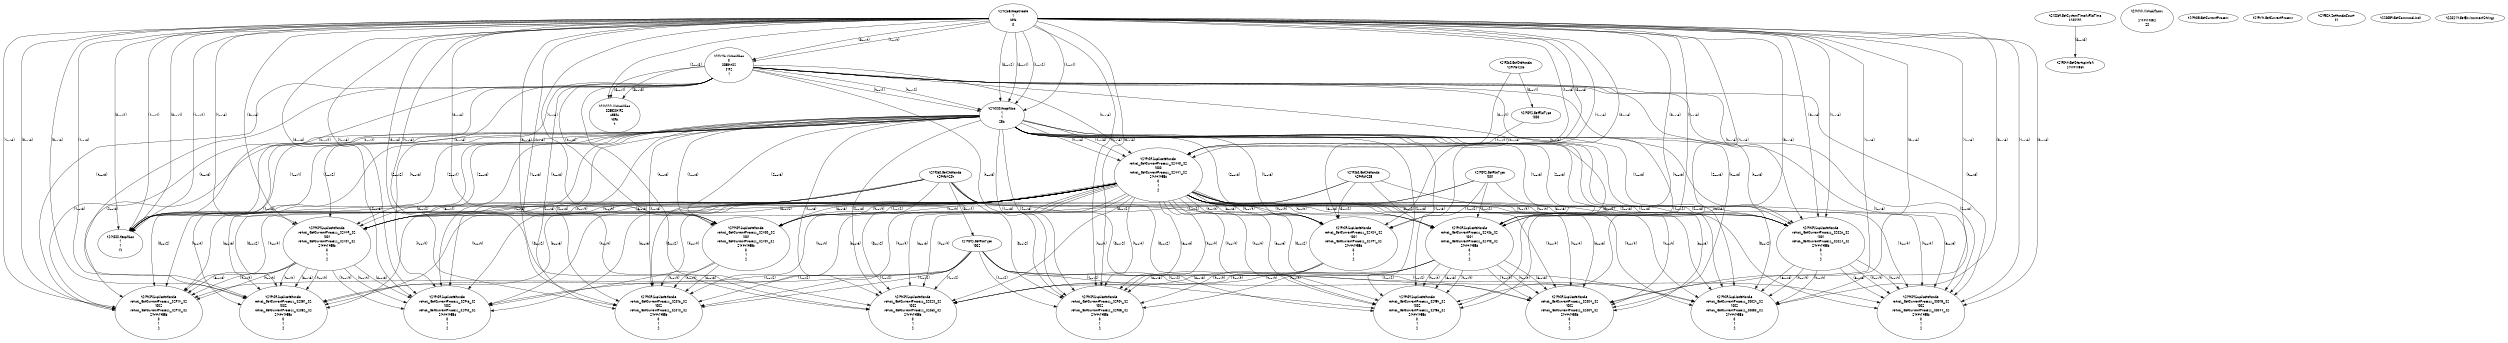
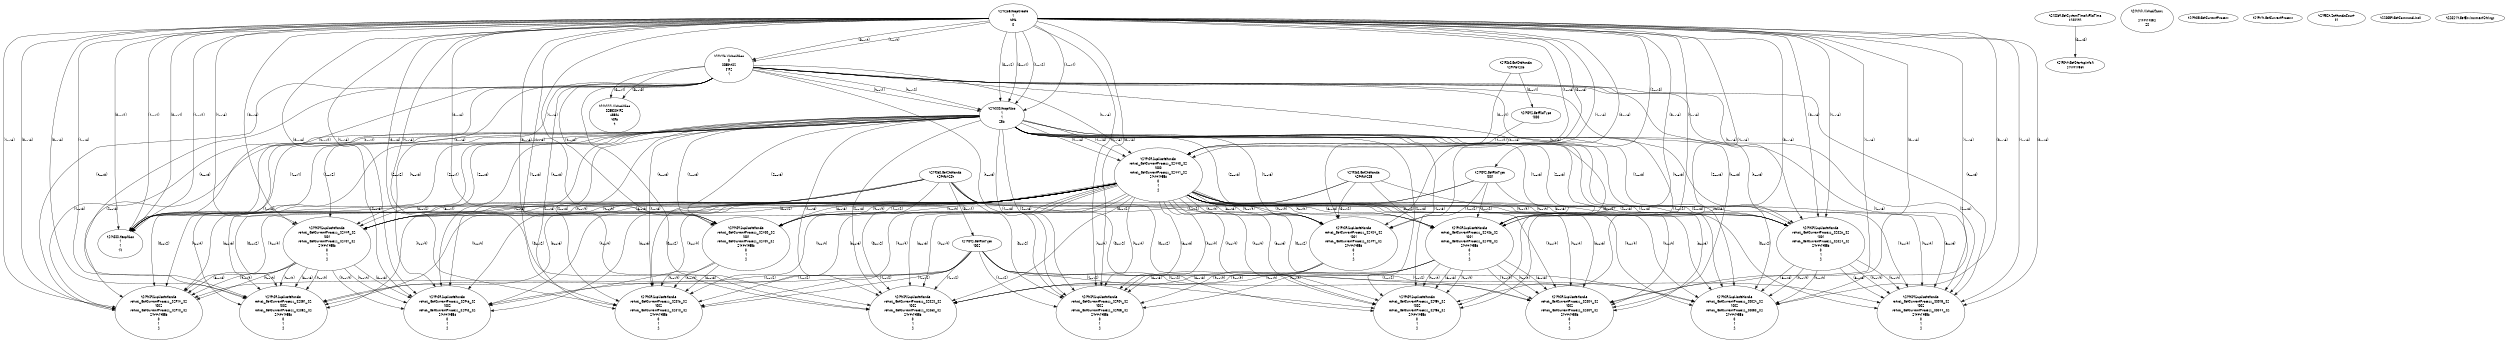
(789, 33) -> (1647, 54)
